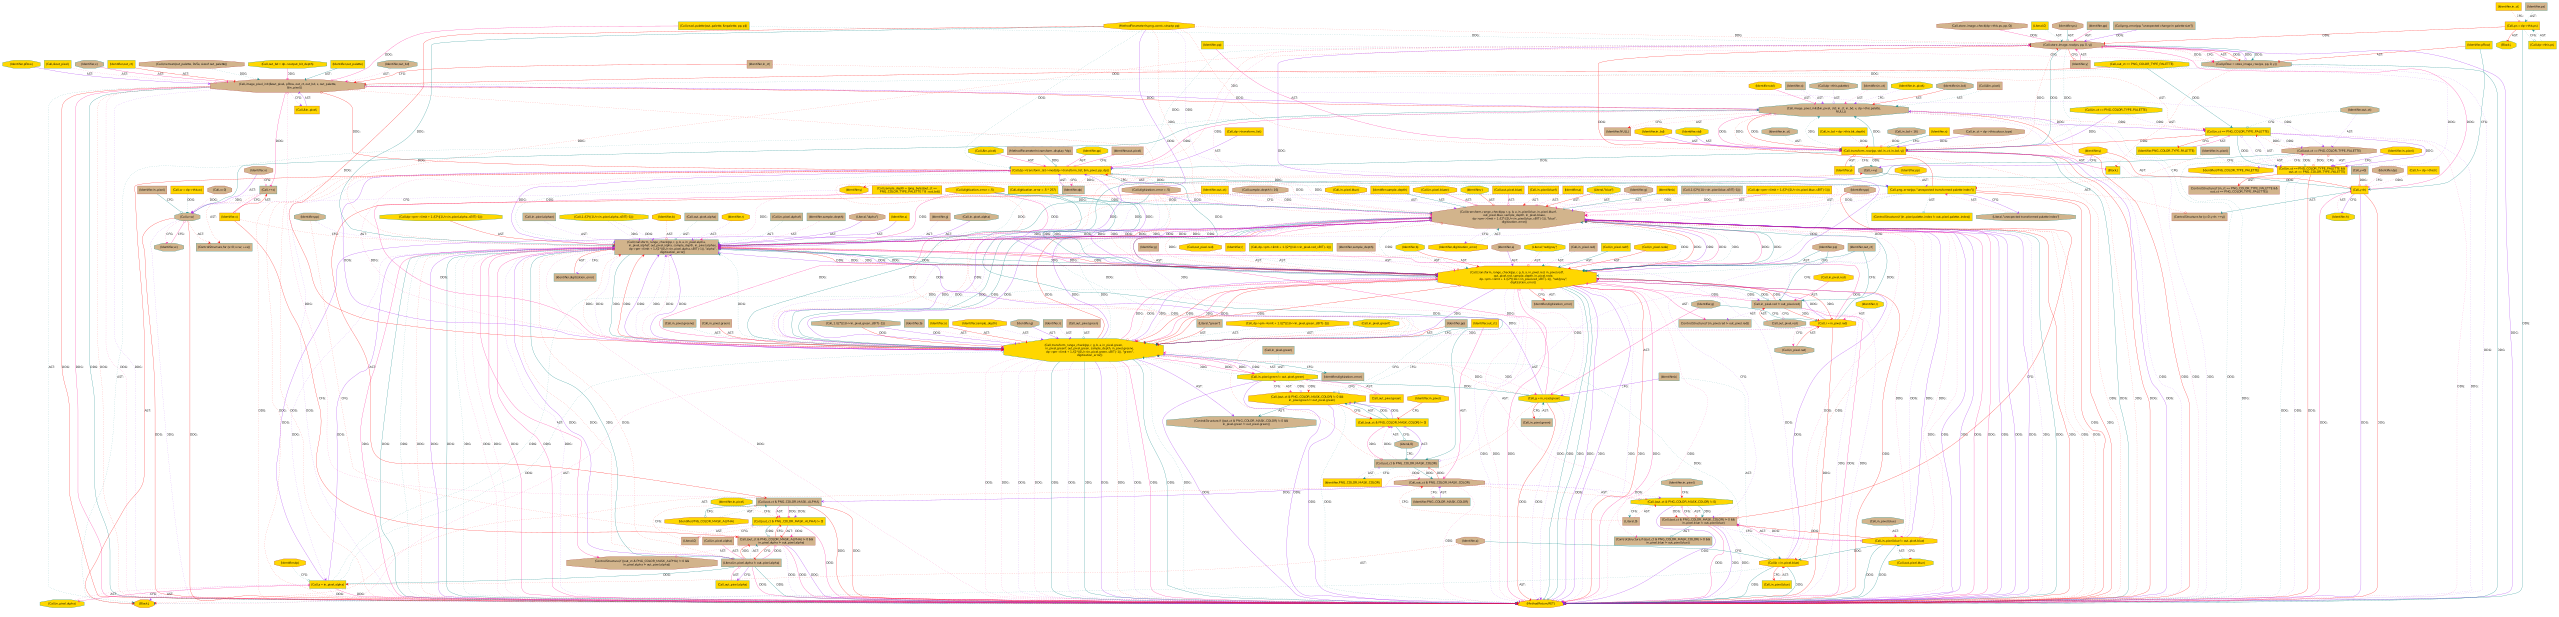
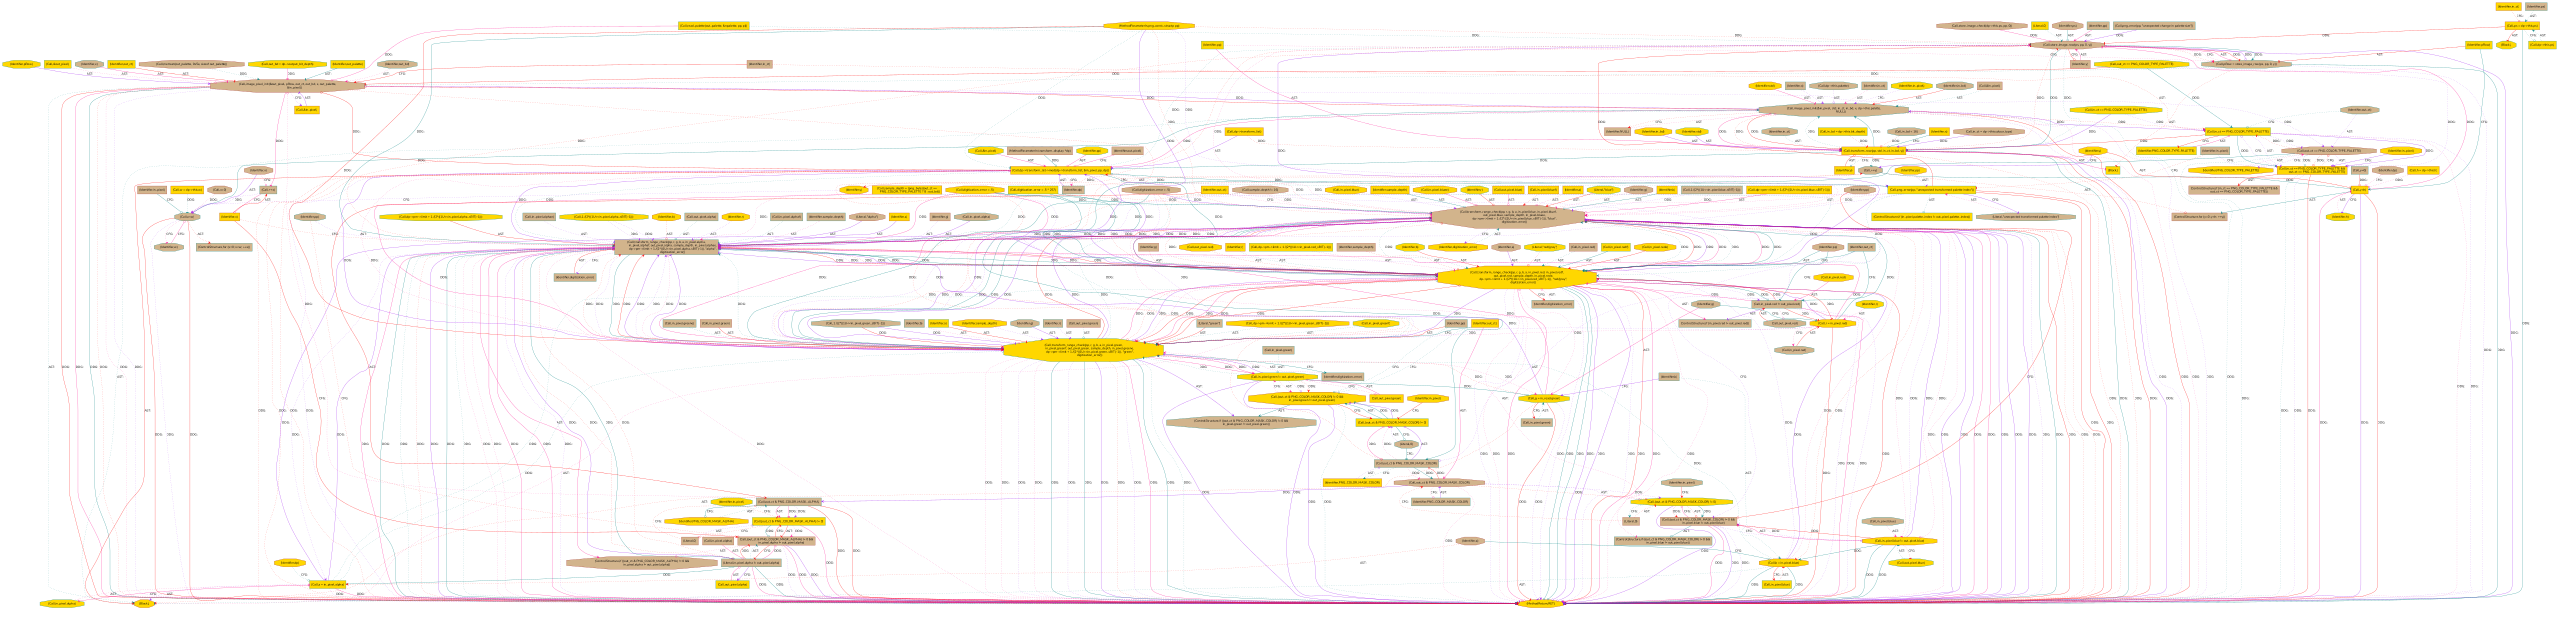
(1488, 143) -> (1543, 149)
(208, 208) -> none
(1746, 314) -> (1746, 314)
